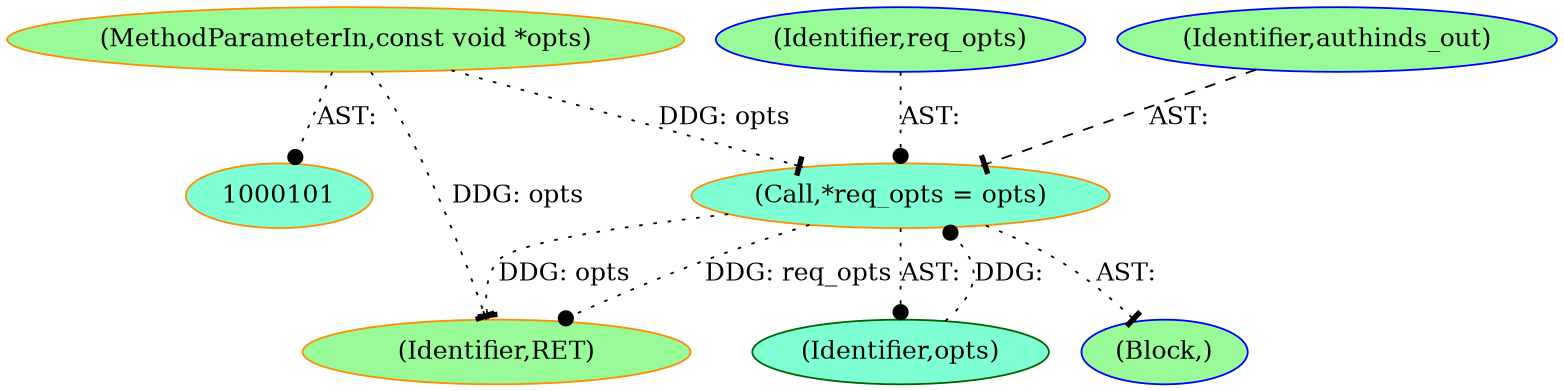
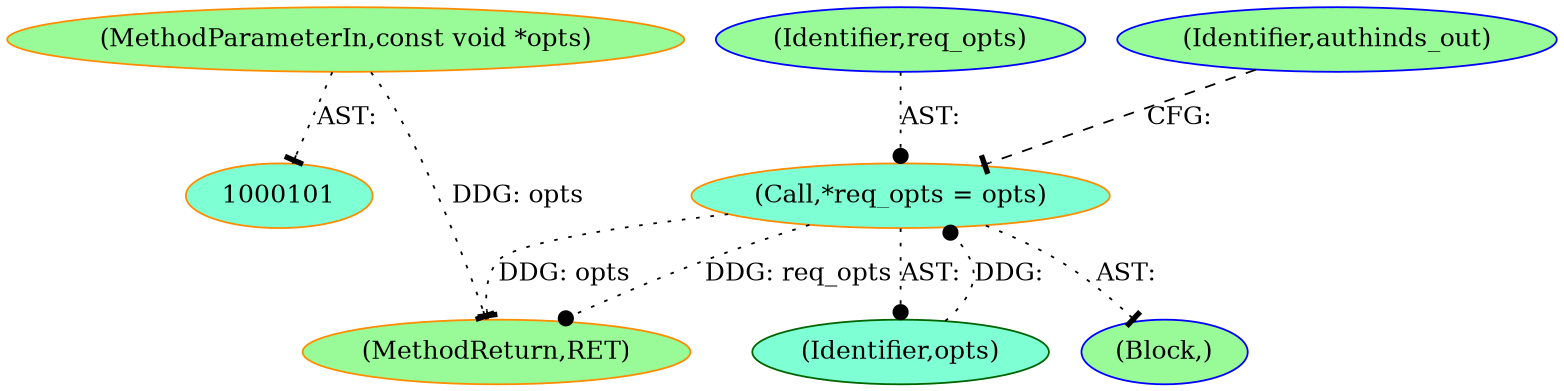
(314, 114) -> (314, 114)
(623, 117) -> none
(1183, 118) -> (1183, 118)
(497, 352) -> (497, 352)
